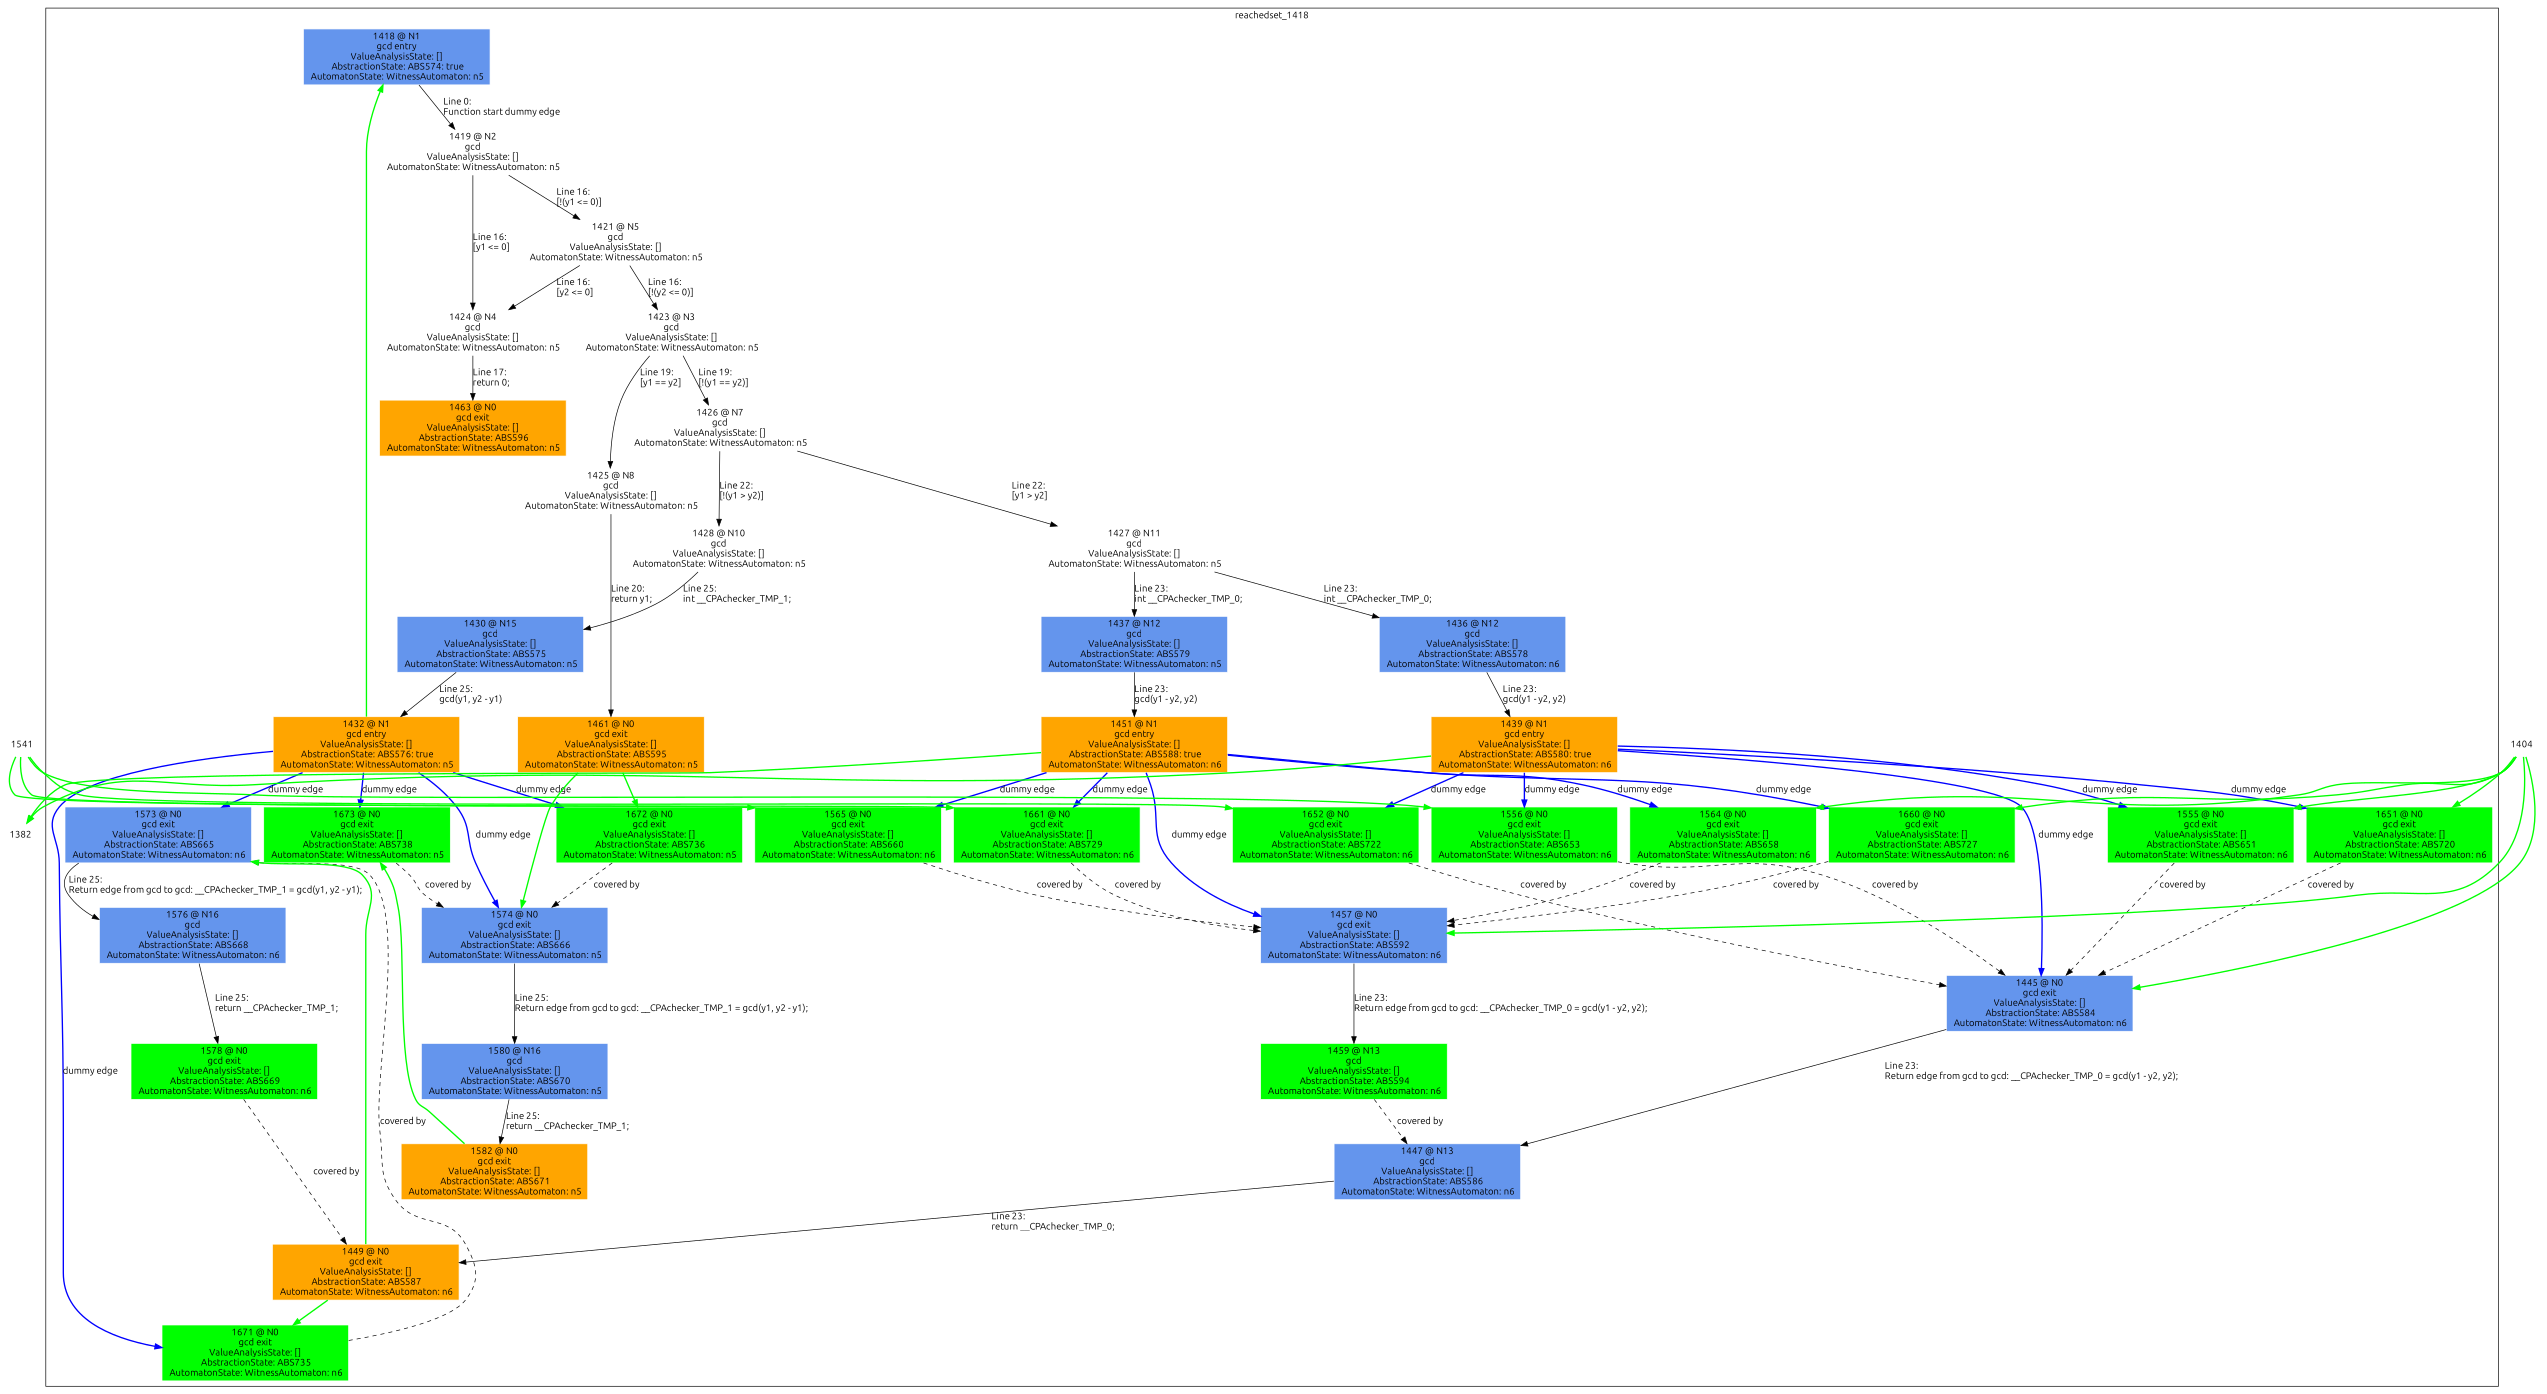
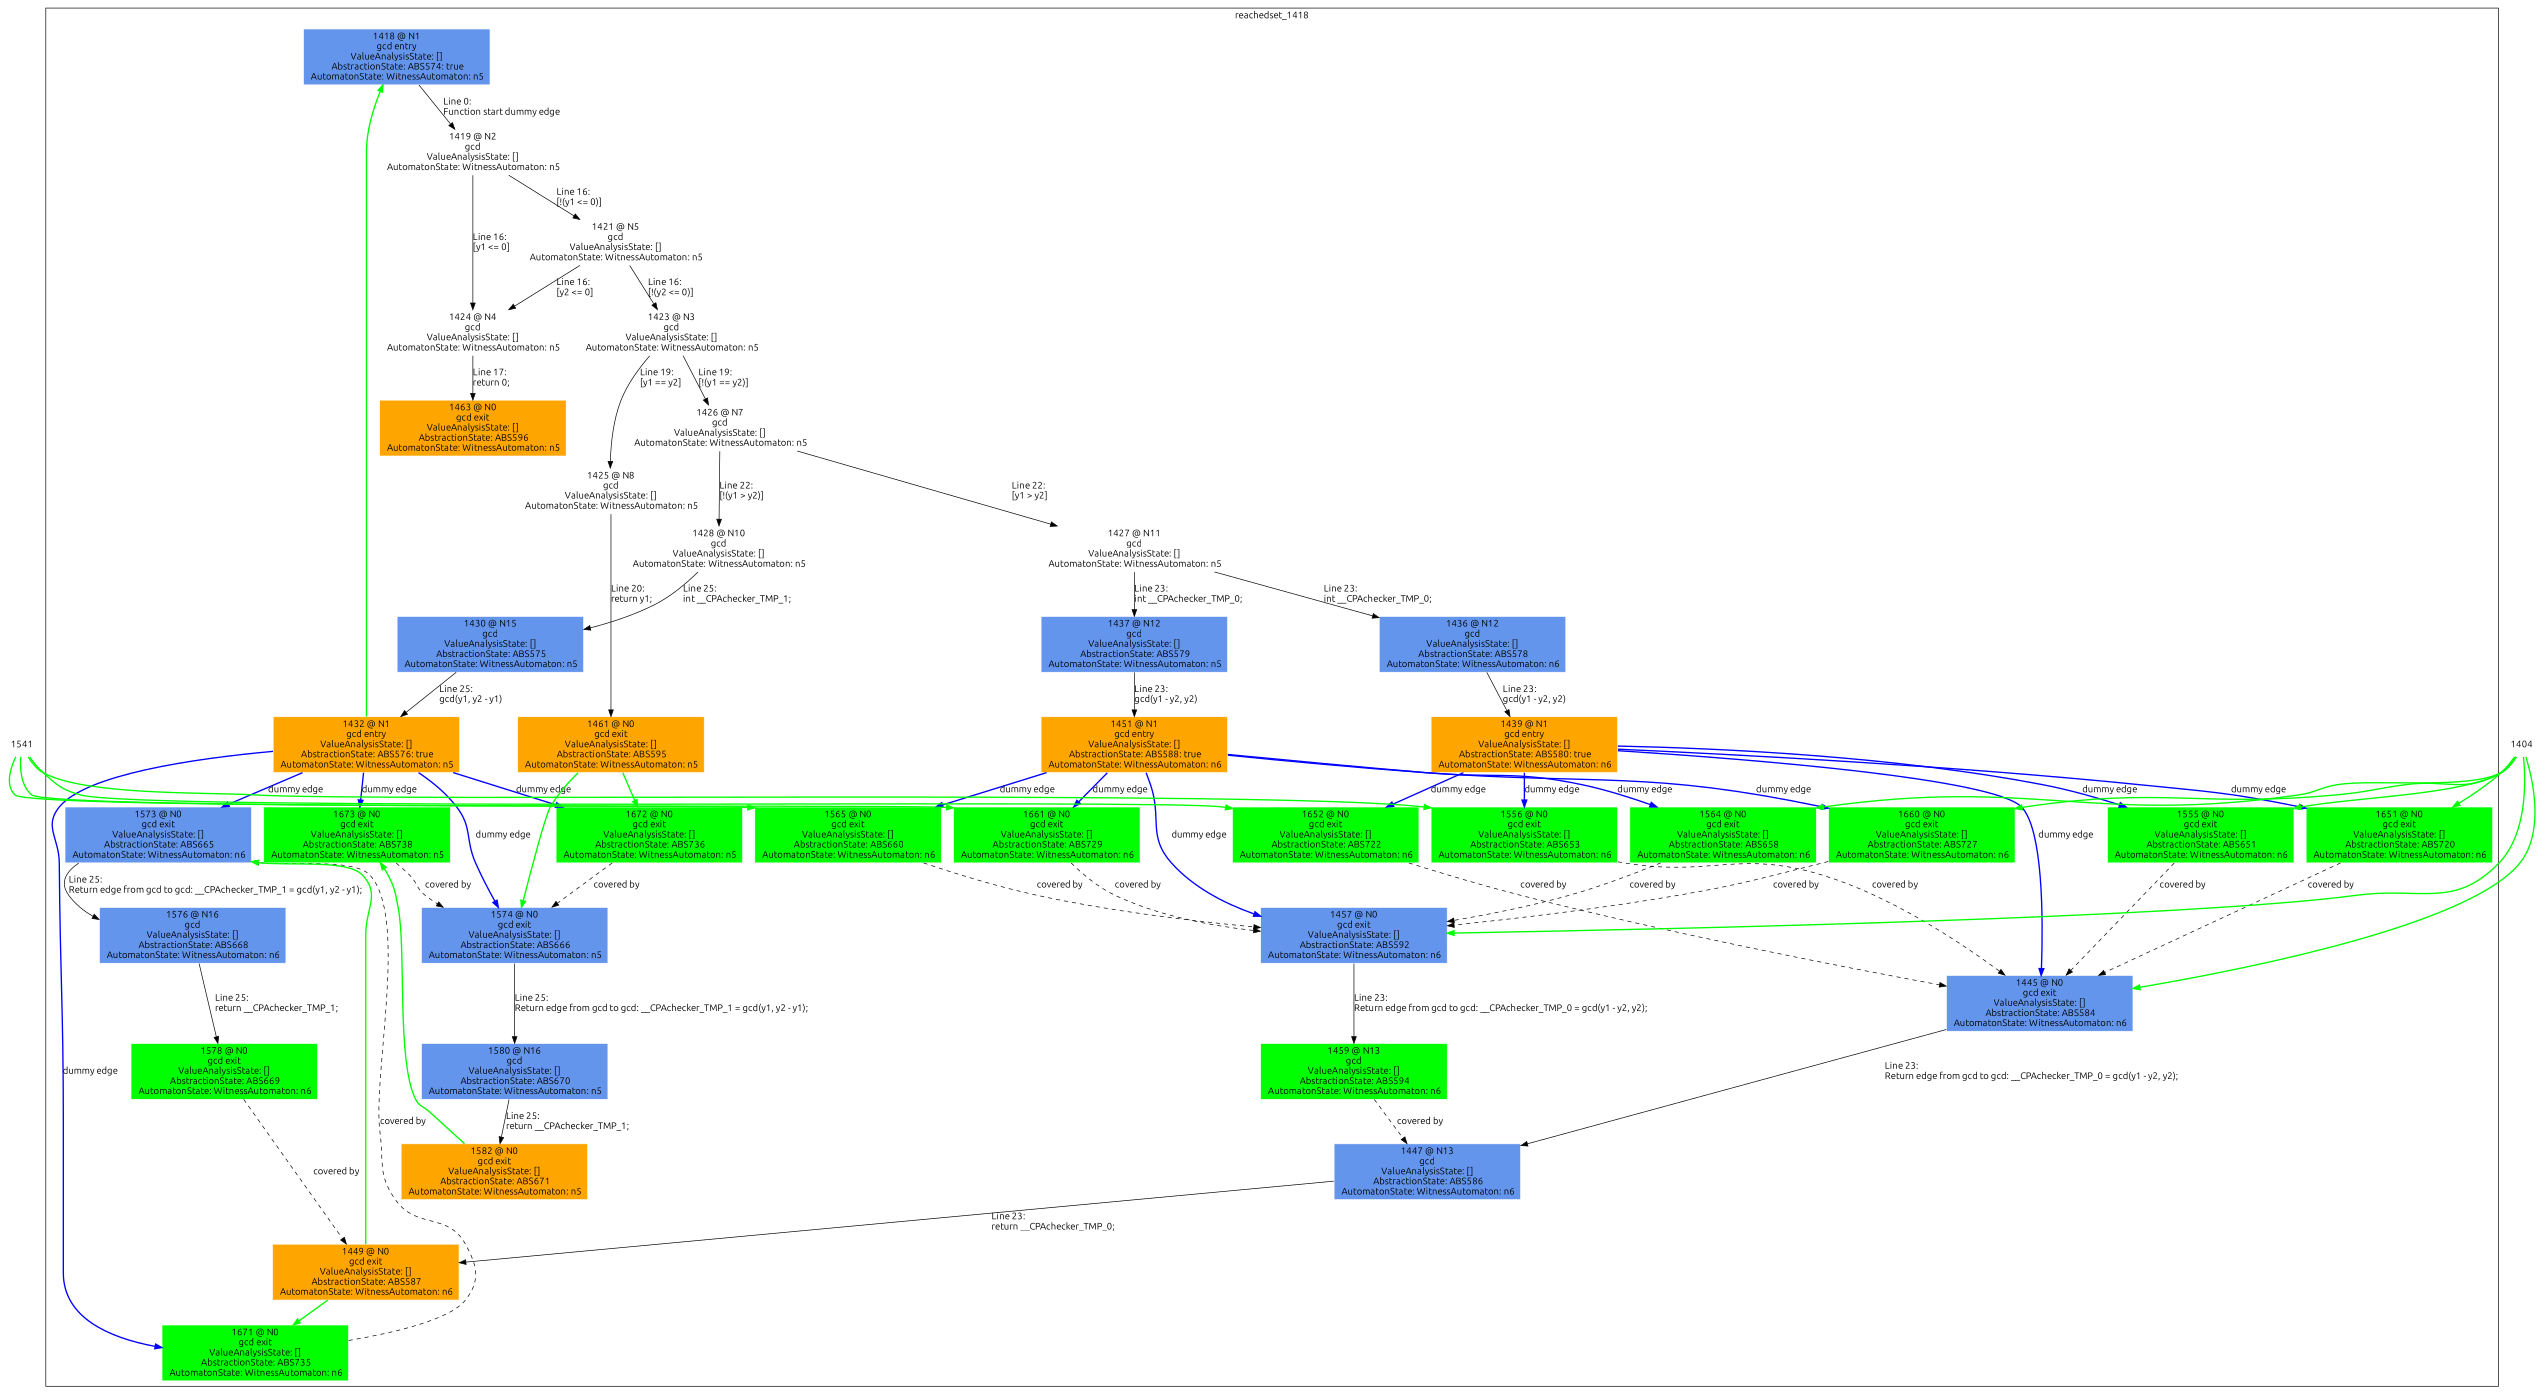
(21, 835) -> none
